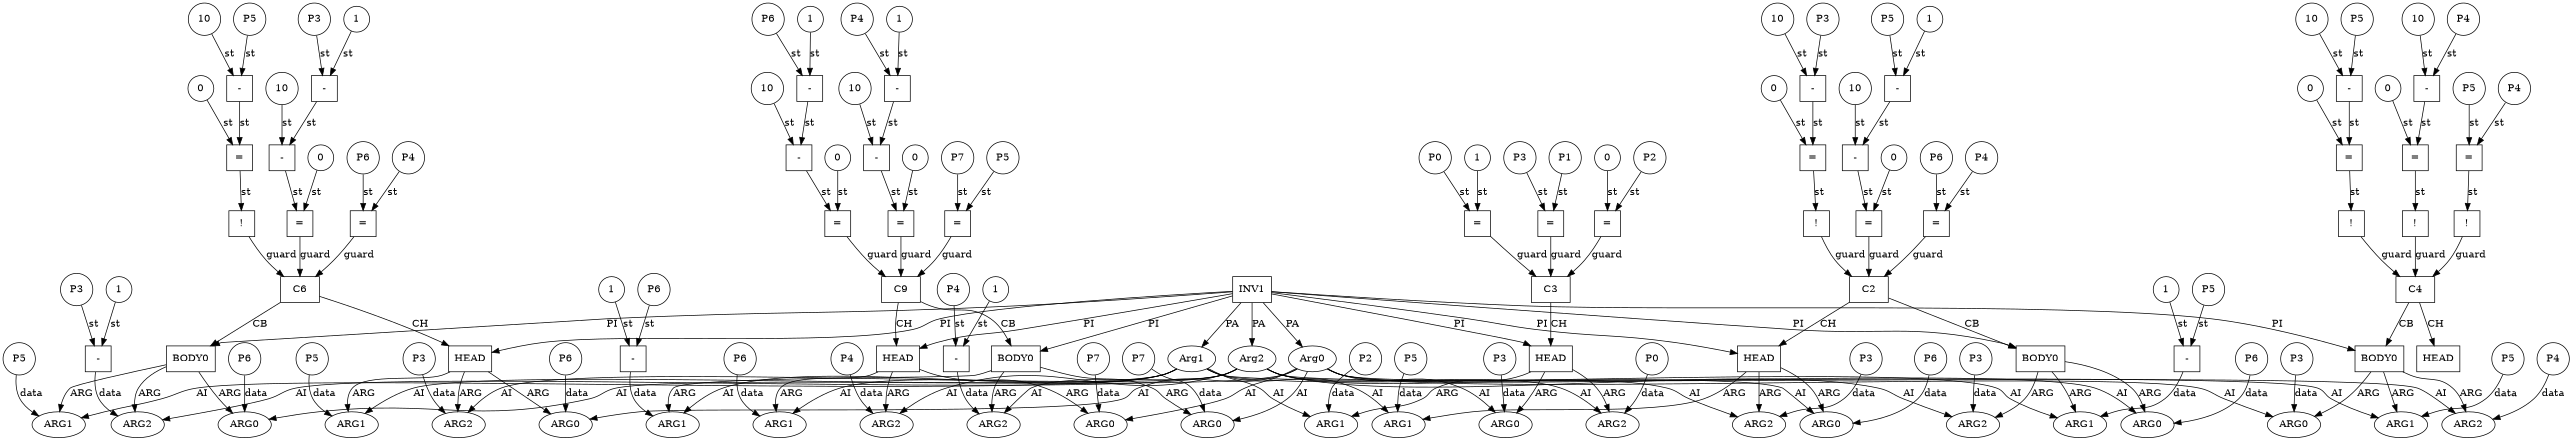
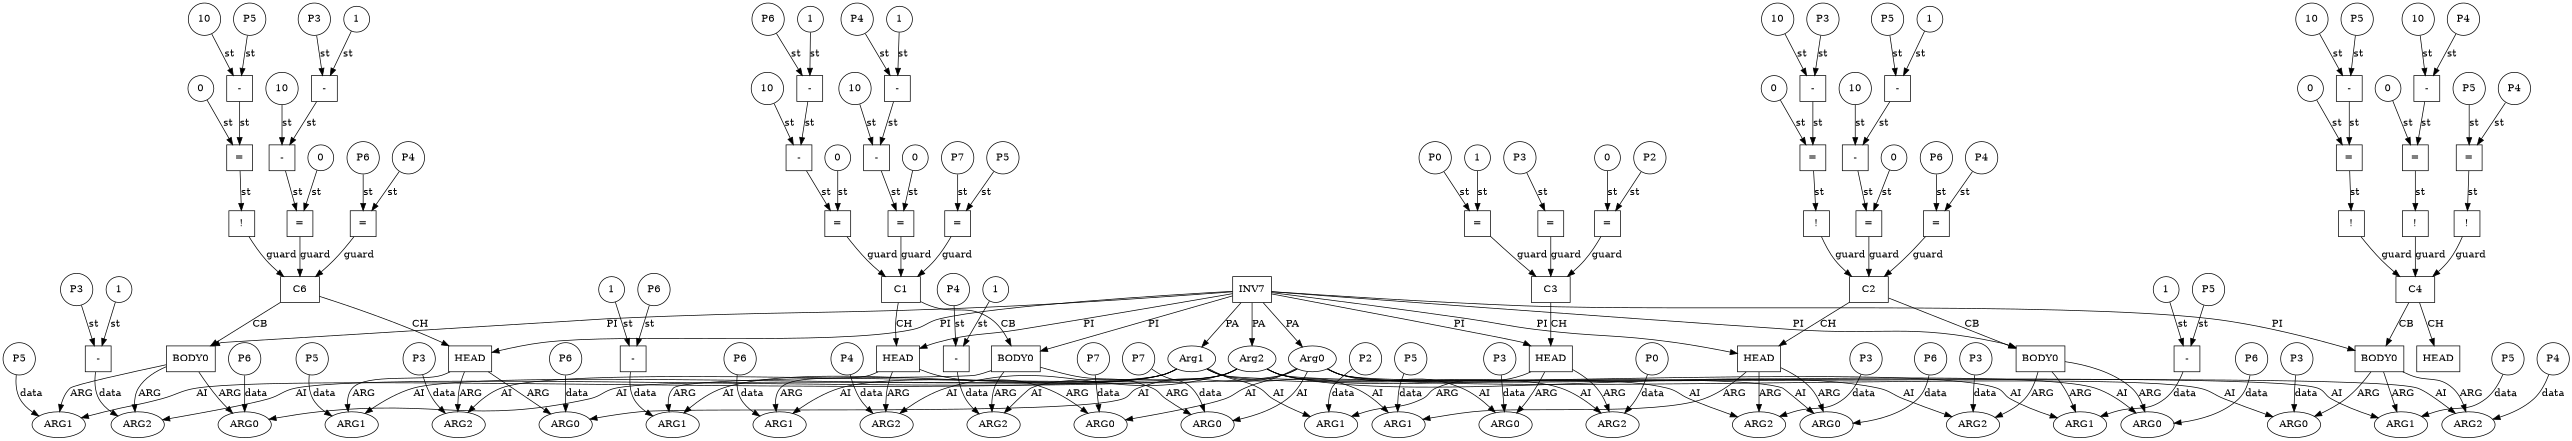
(1565, 158) -> none
(901, 290) -> (901, 290)
(1252, 290) -> (1252, 290)
